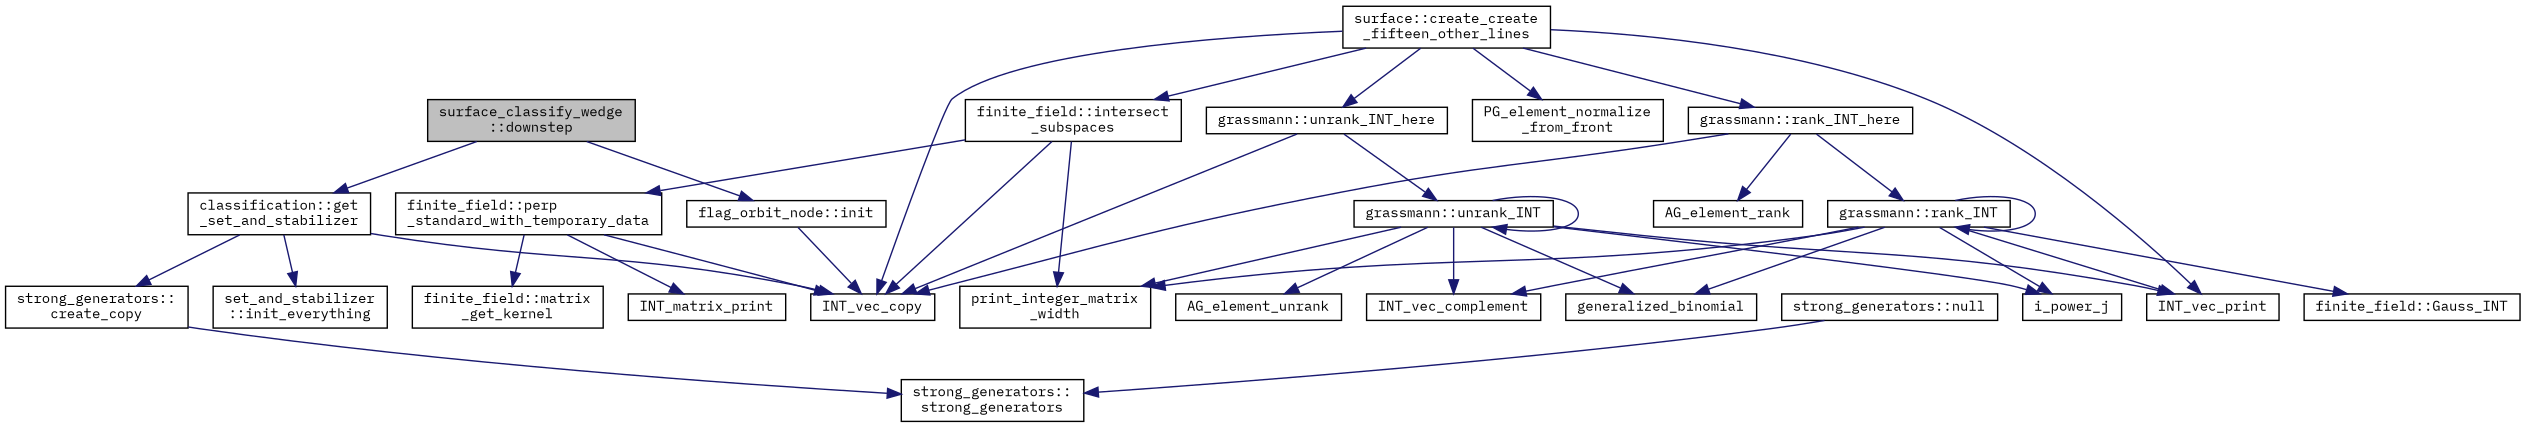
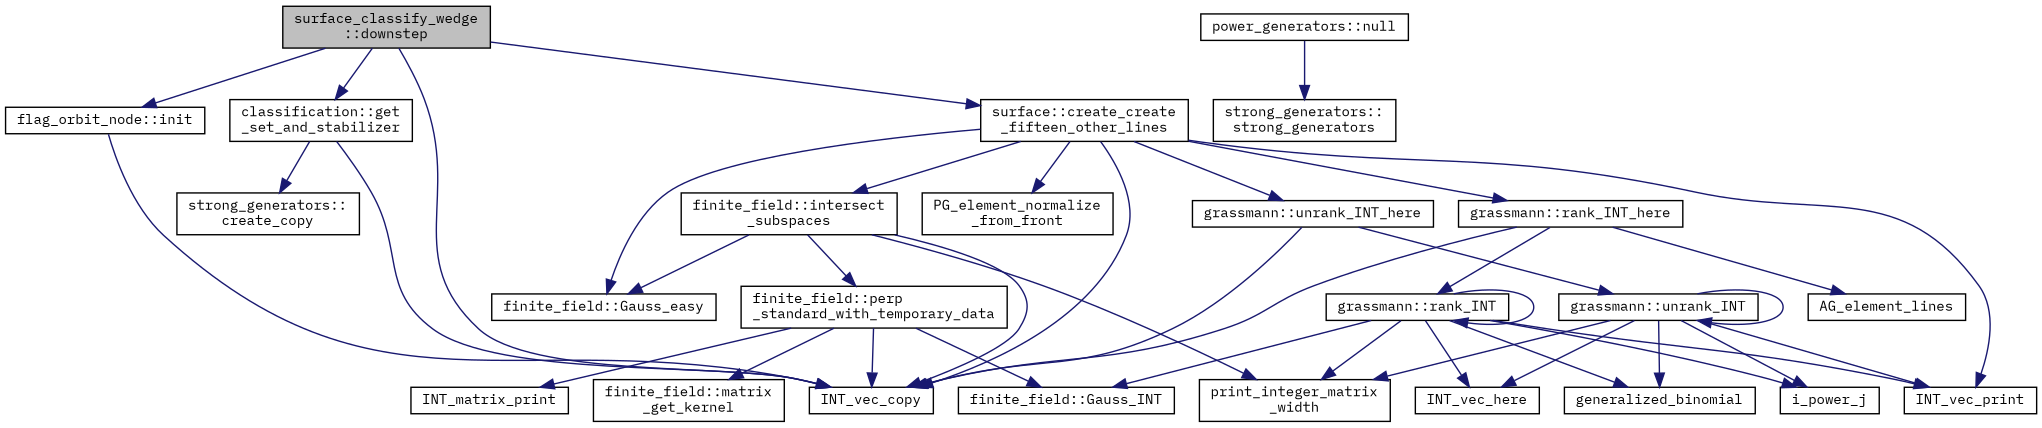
none -> (729, 73)
(1728, 214) -> (1887, 307)
(300, 307) -> none
none -> (604, 307)
(1259, 307) -> none
(1454, 307) -> (1477, 401)
(1890, 307) -> (1305, 27)
none -> (498, 340)
none -> (966, 352)
(537, 367) -> none
